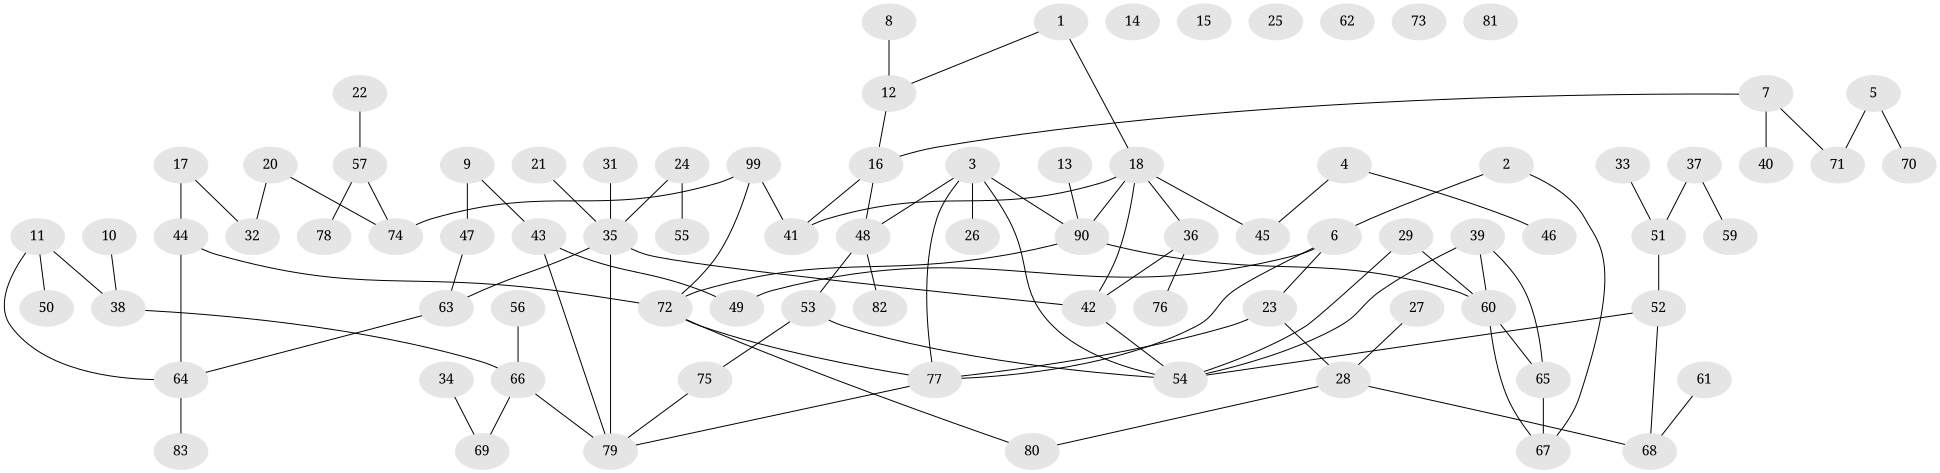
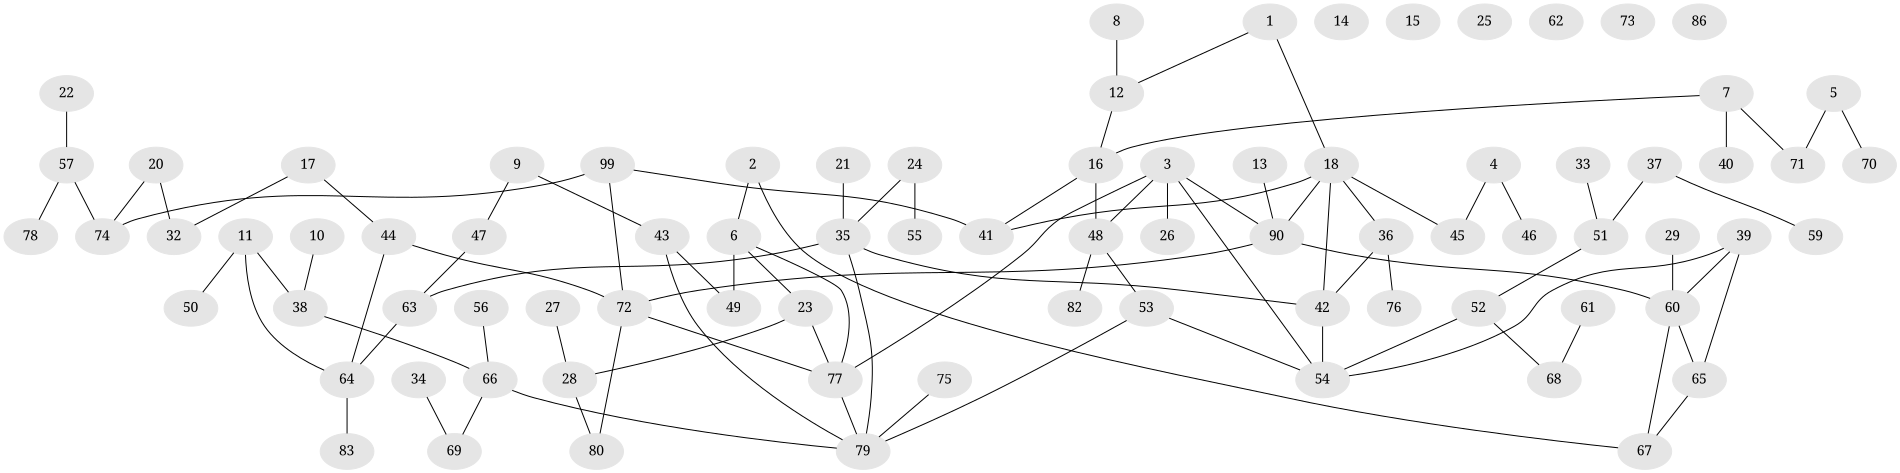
(1491, 22) -> (1700, 22)
(611, 165) -> none
(1306, 326) -> none
(765, 339) -> (1008, 384)
(1497, 415) -> none
